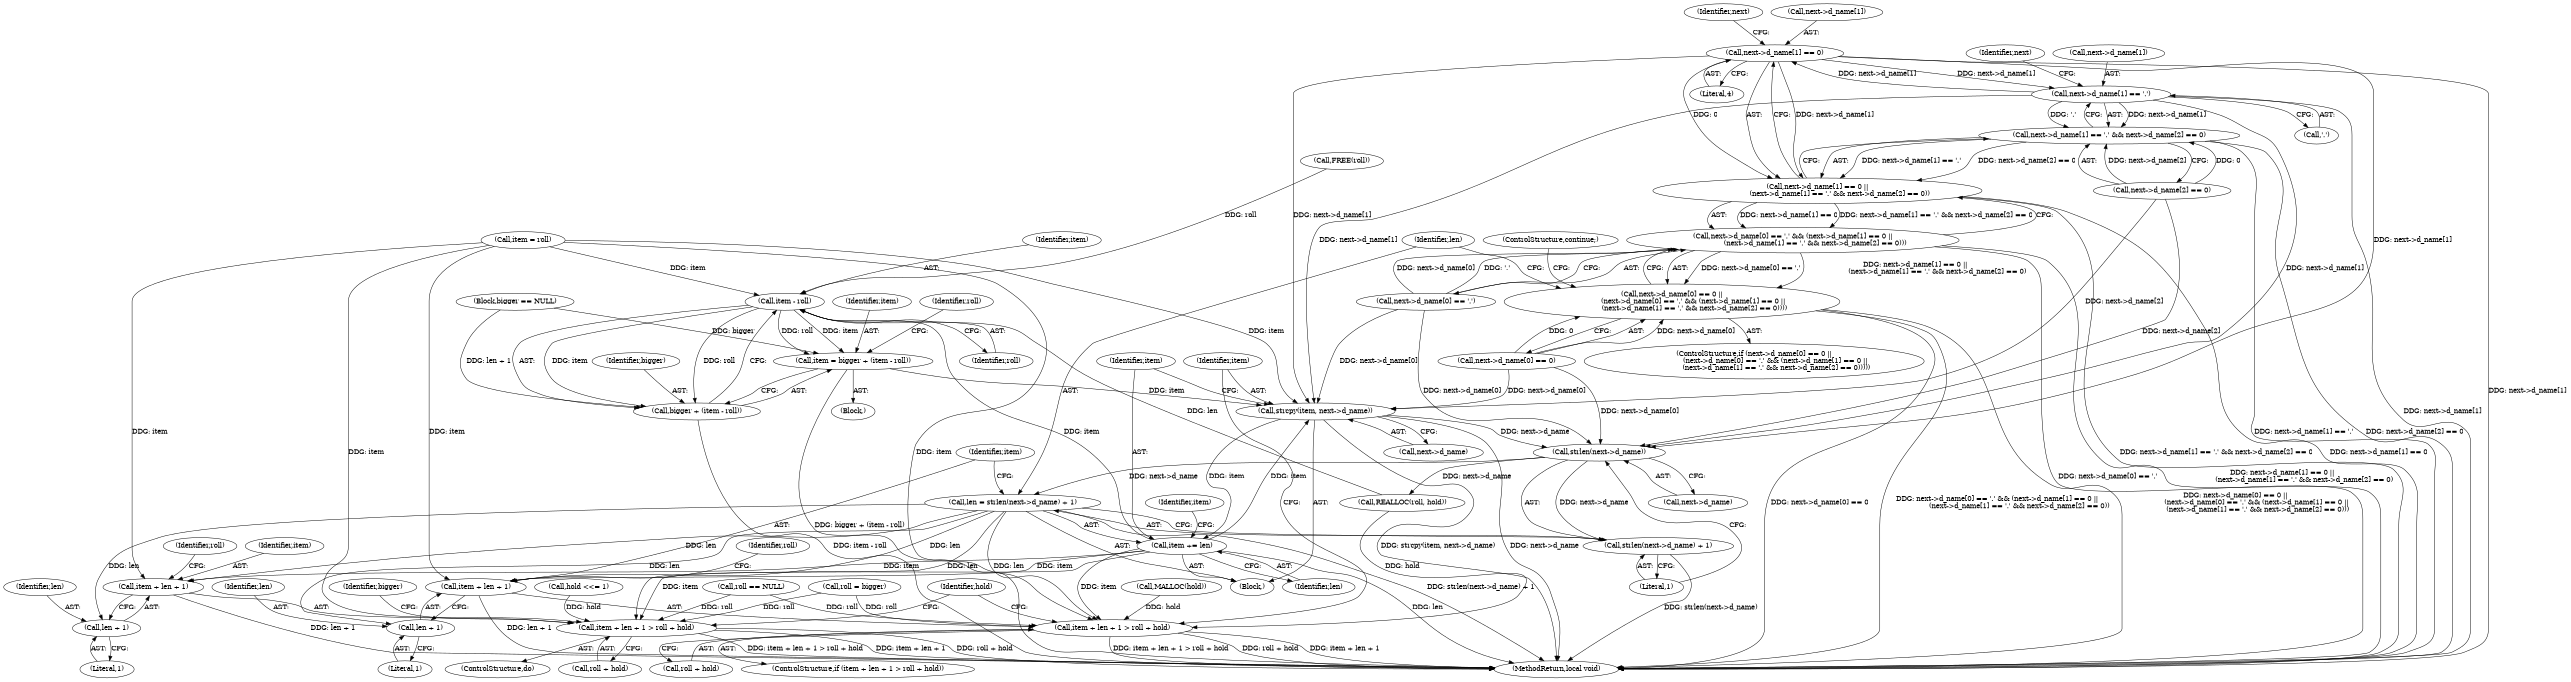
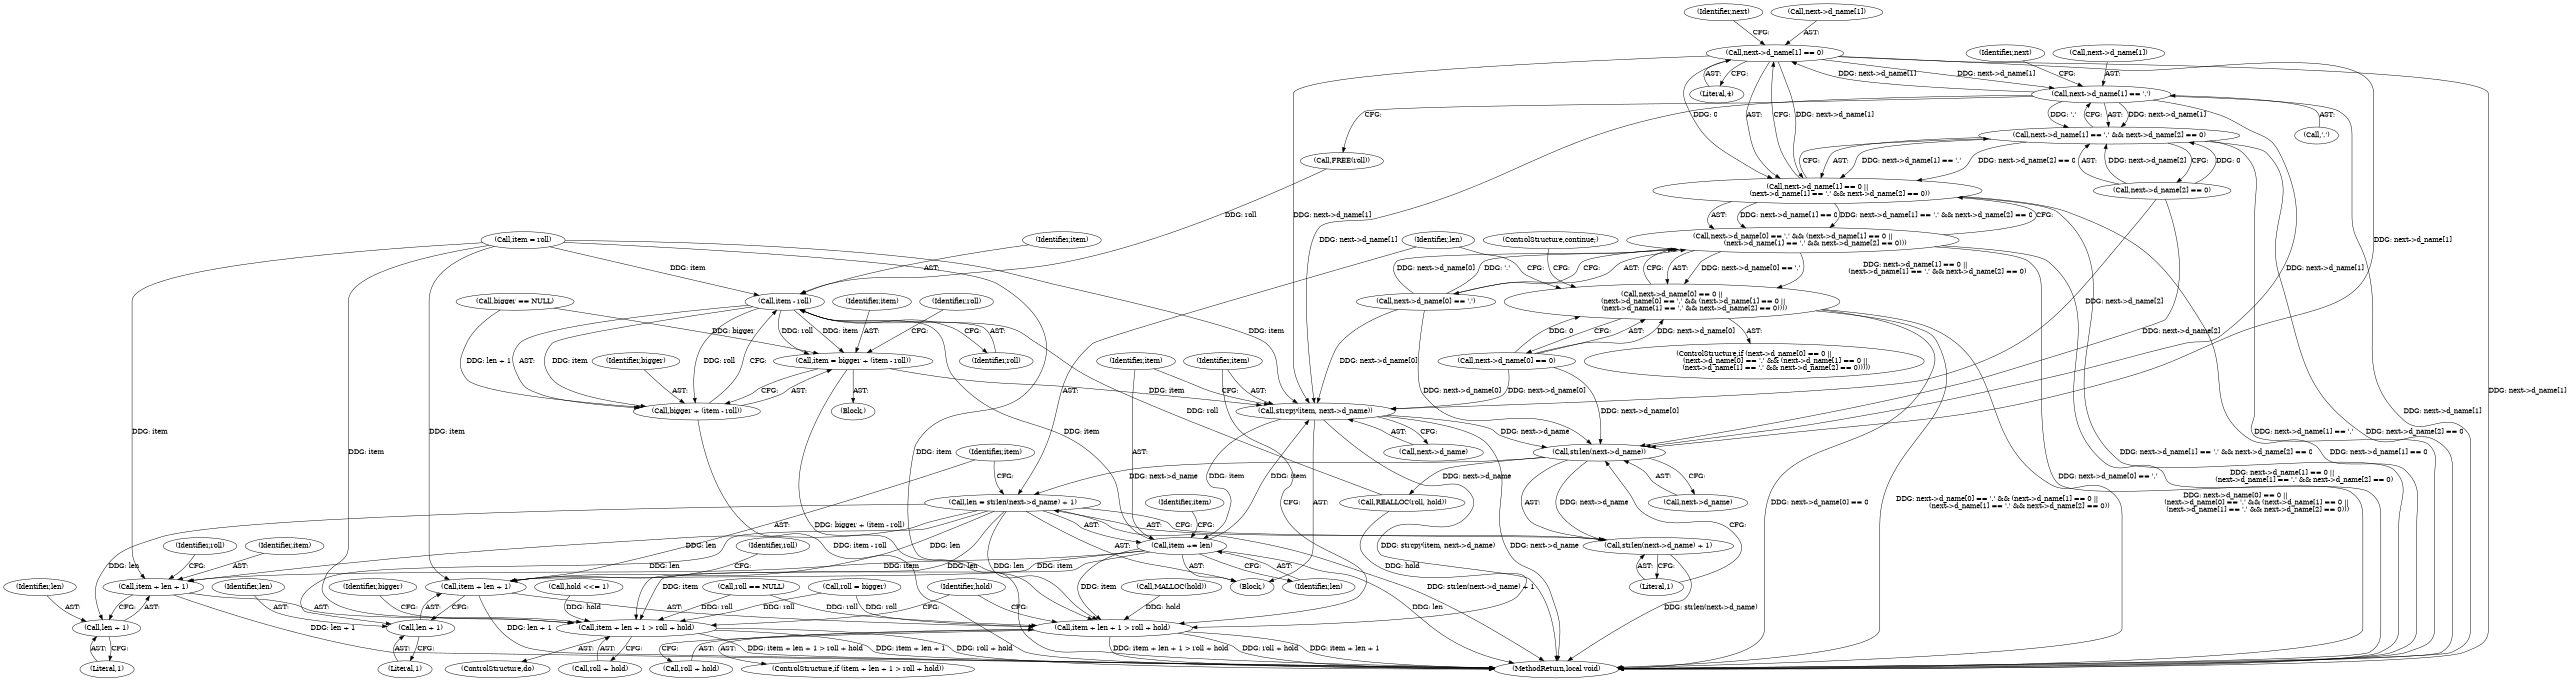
(2239, 102) -> (1678, 104)
(515, 302) -> (515, 302)
(1202, 411) -> (1202, 411)
